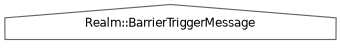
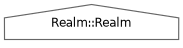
(170, 24) -> (92, 24)
